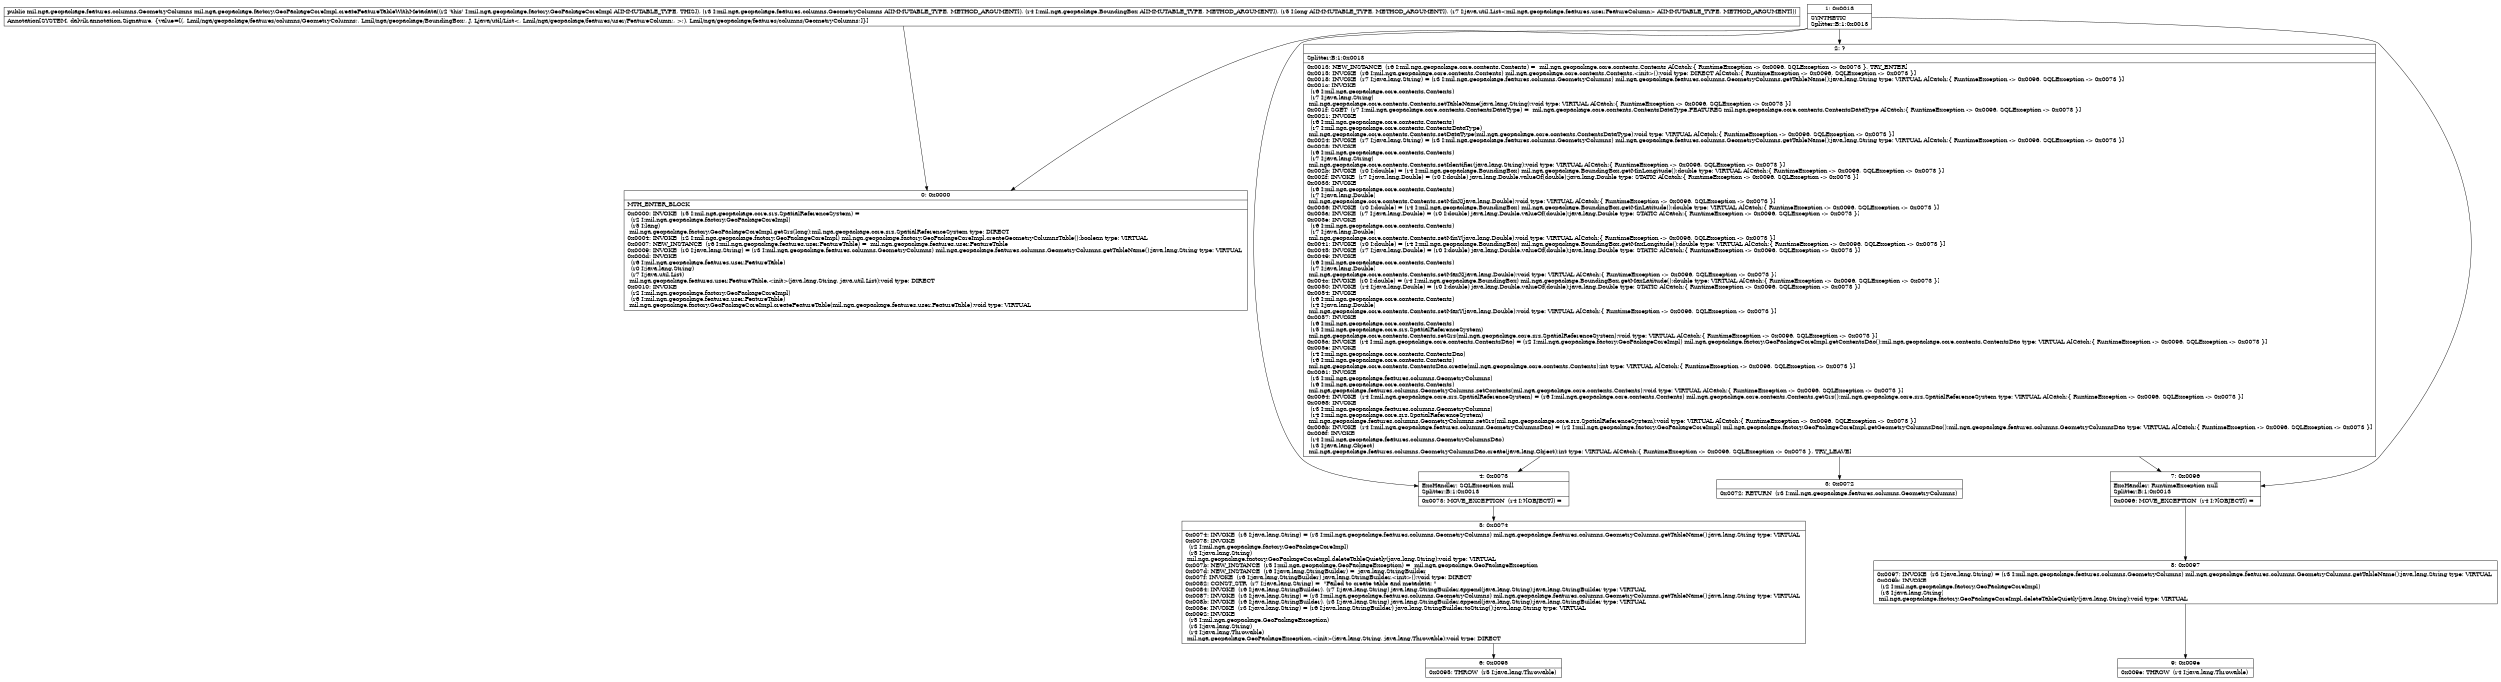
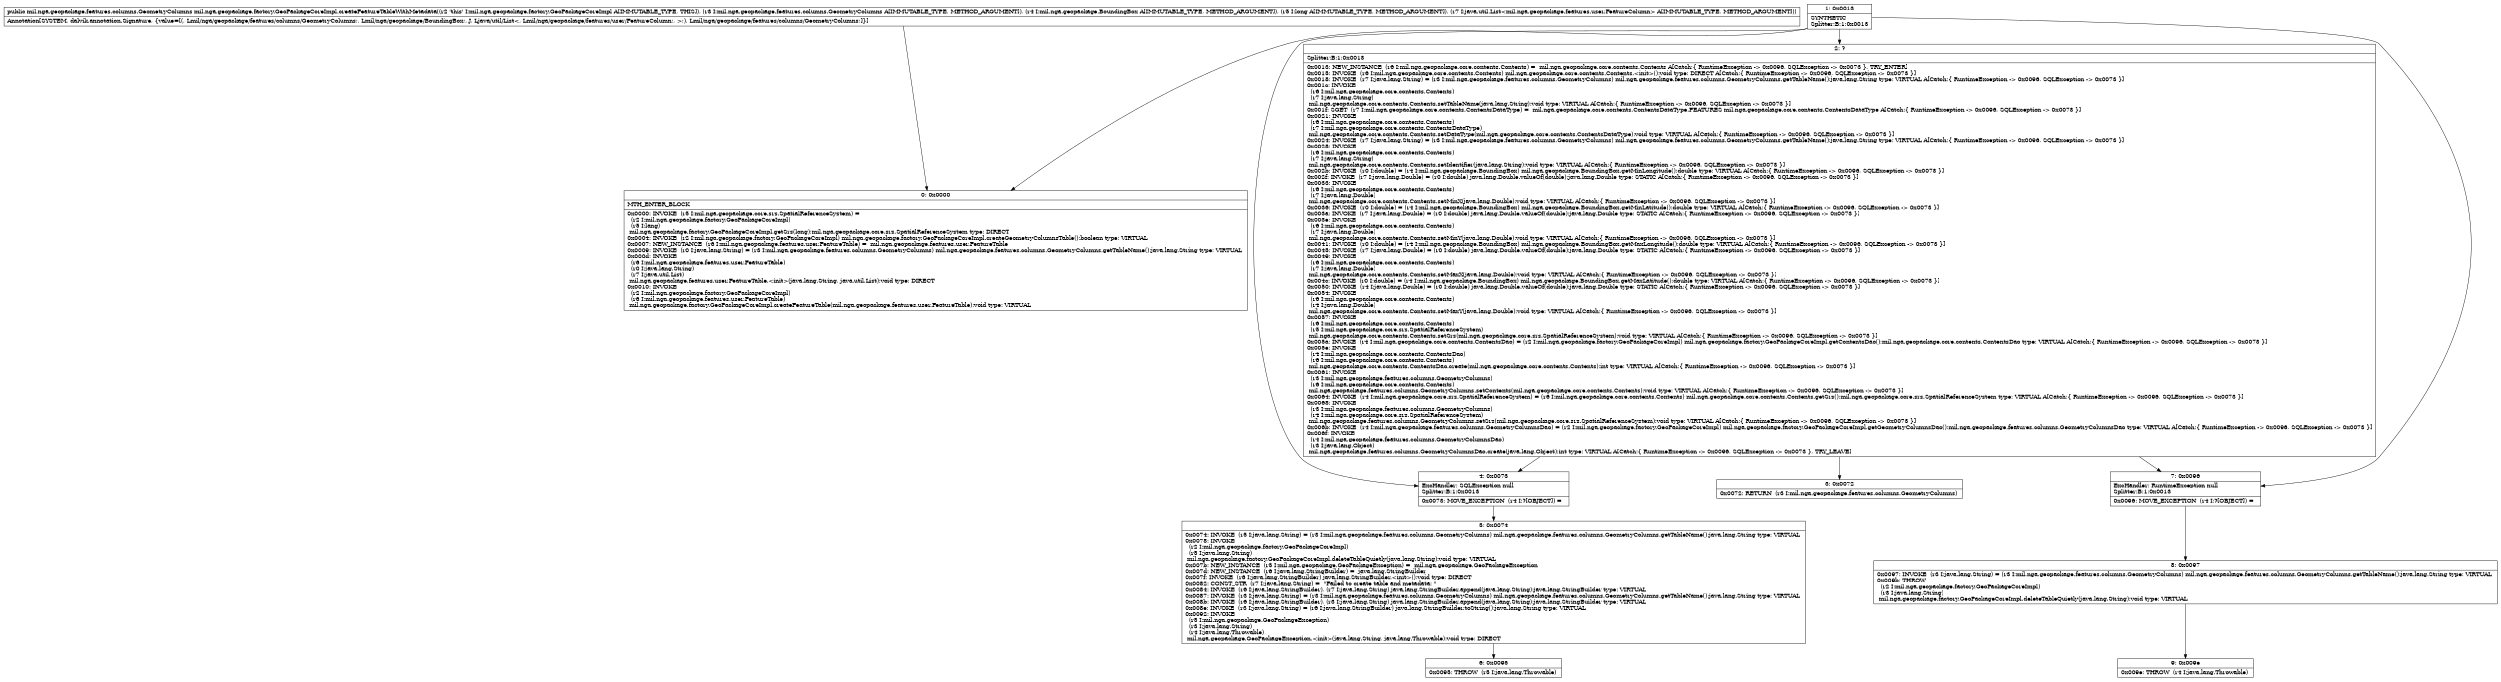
(1904, 581) -> (1903, 581)
